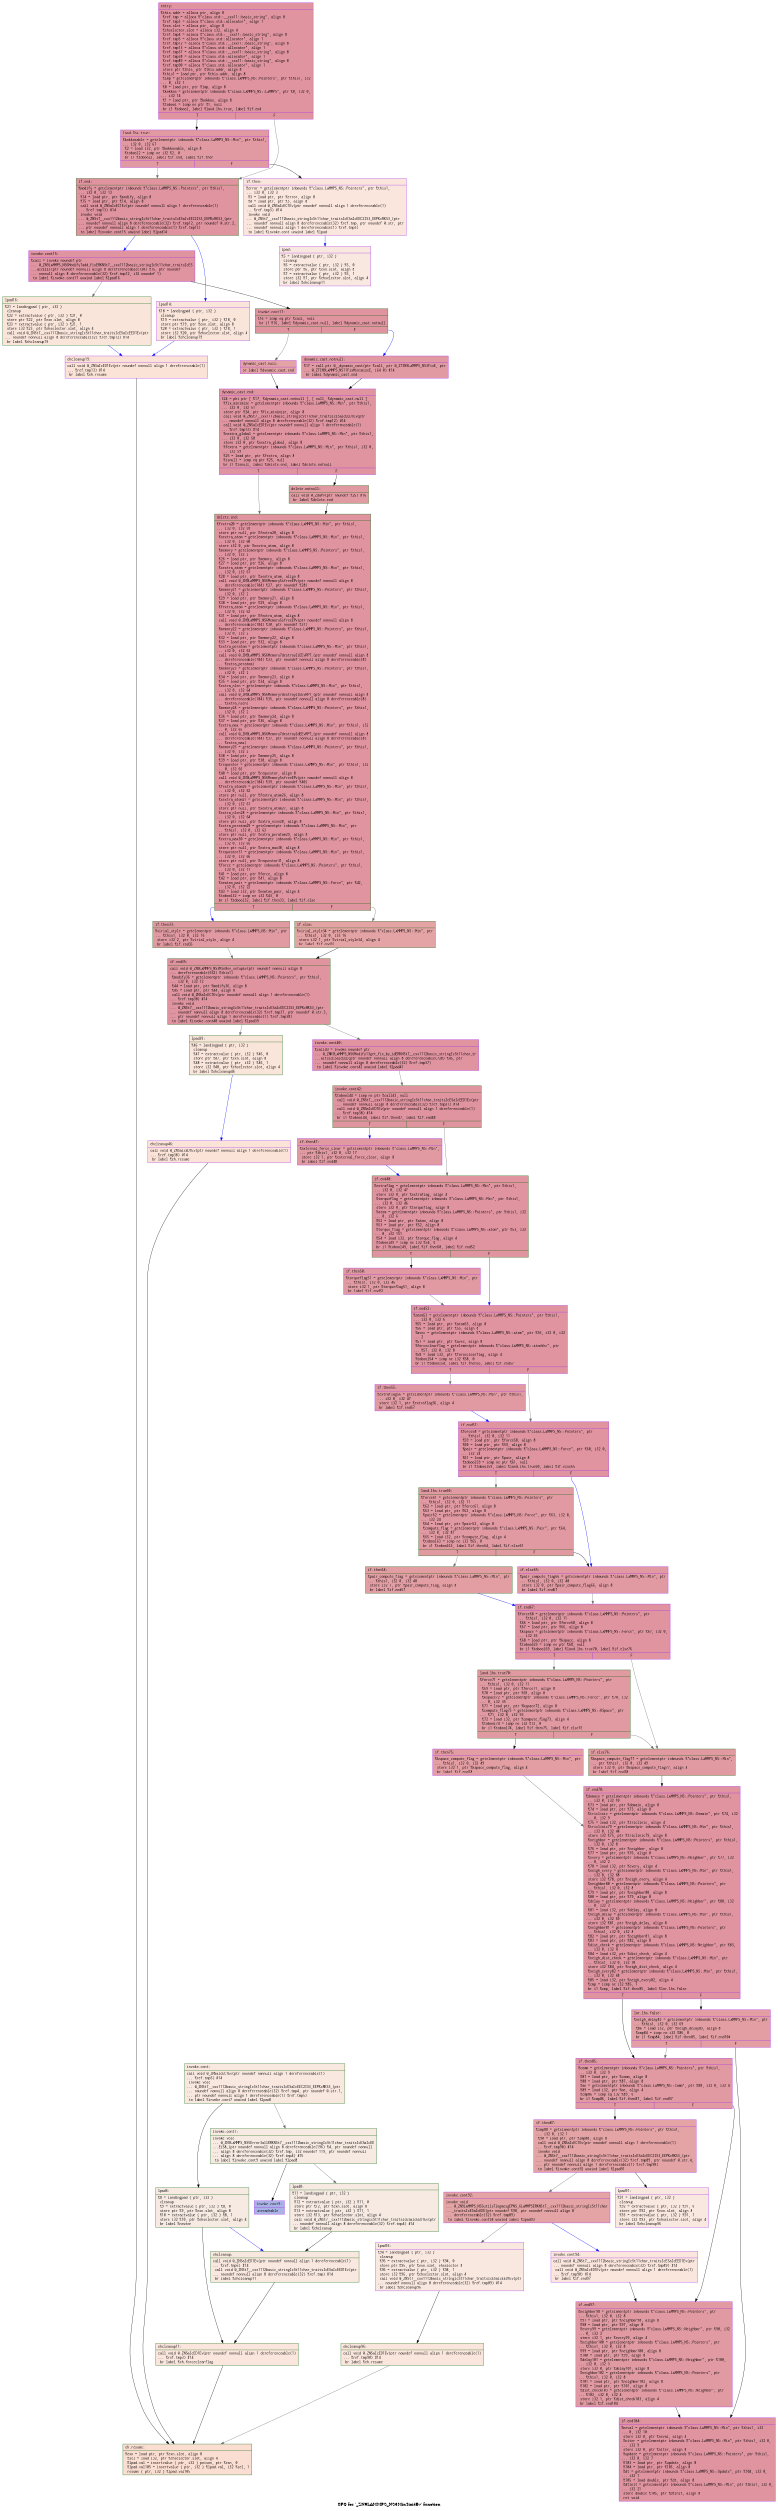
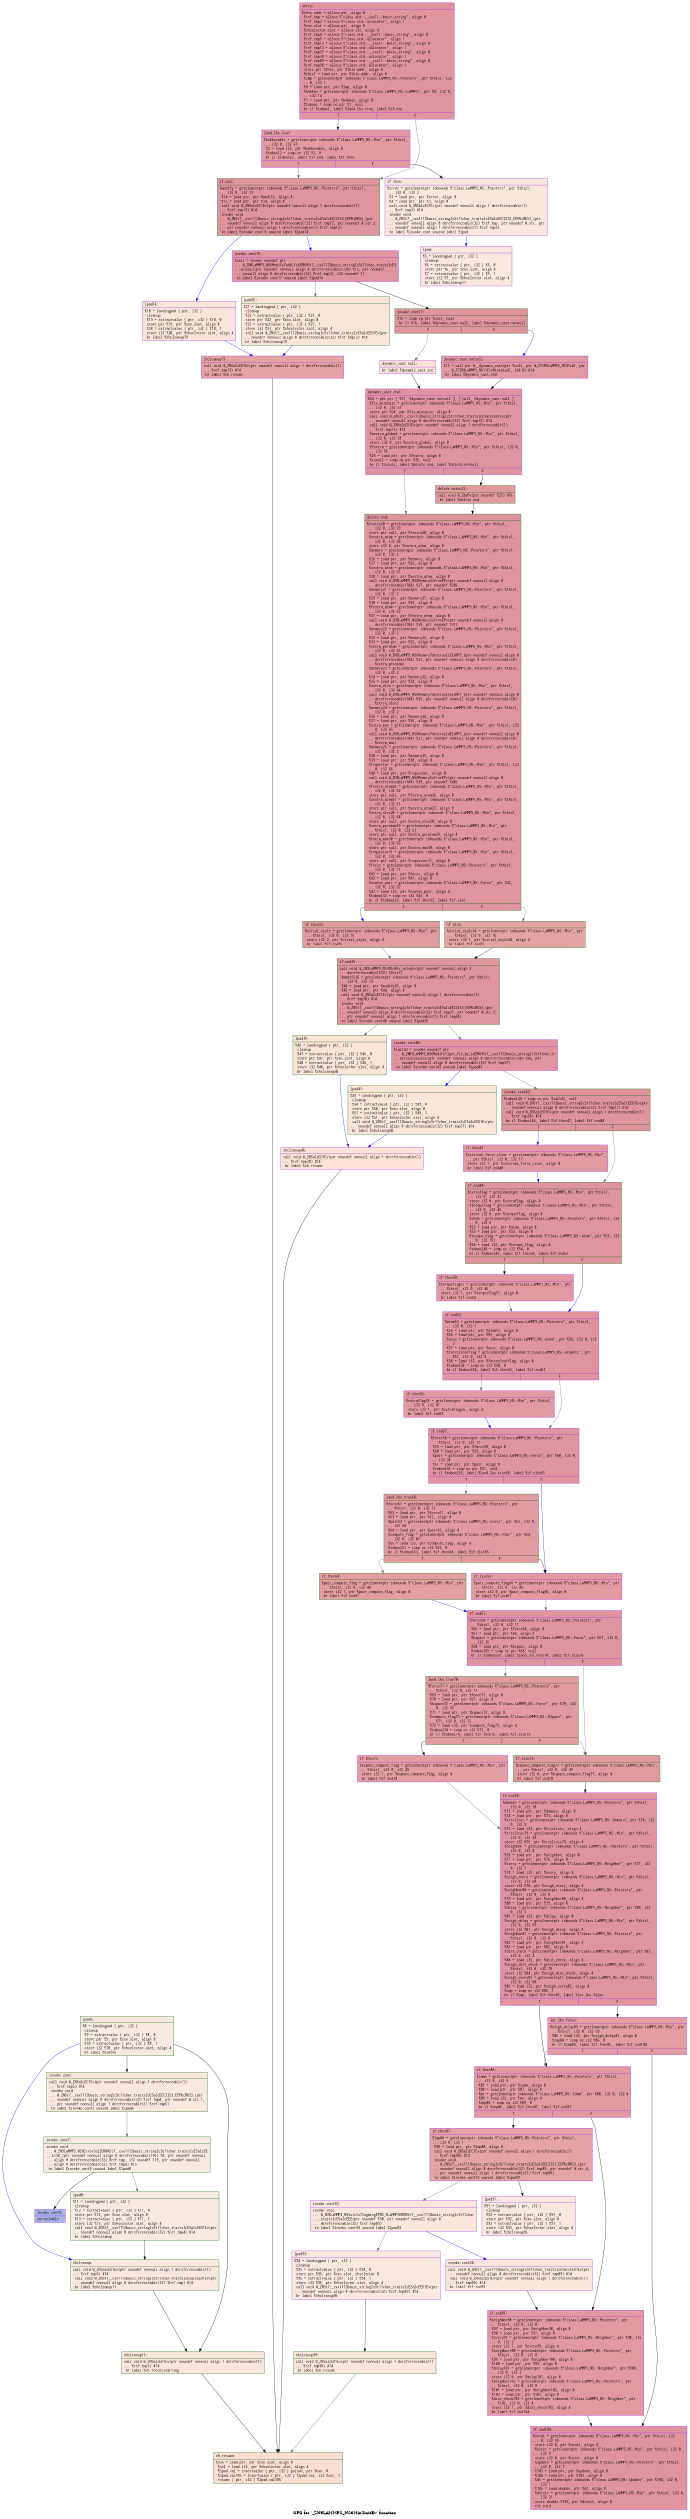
(136, 367) -> (273, 367)
(268, 367) -> (408, 367)
none -> (422, 1110)
(200, 2140) -> (127, 2063)
(527, 2207) -> (394, 2216)
